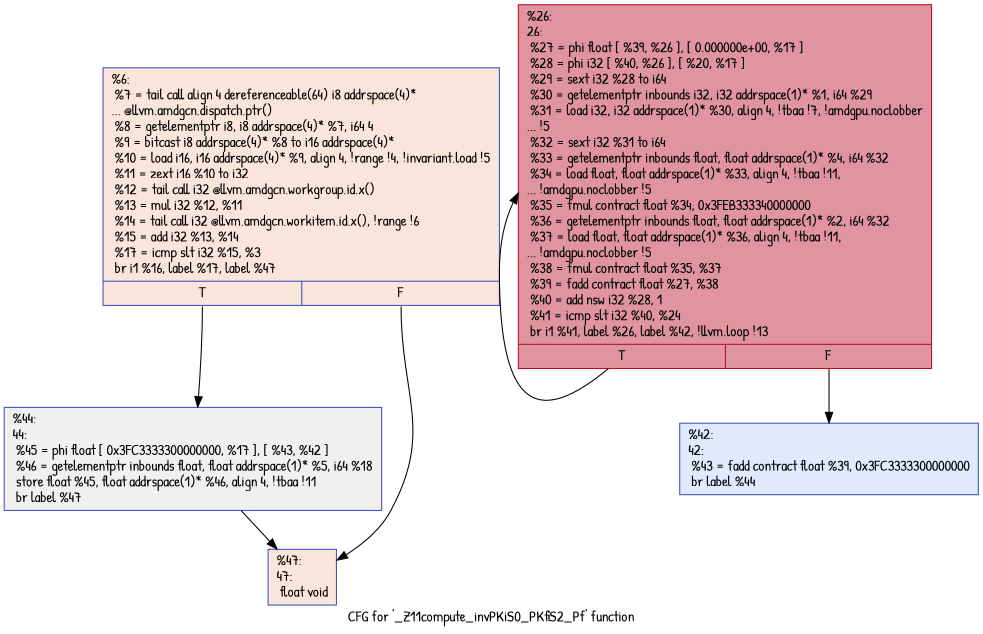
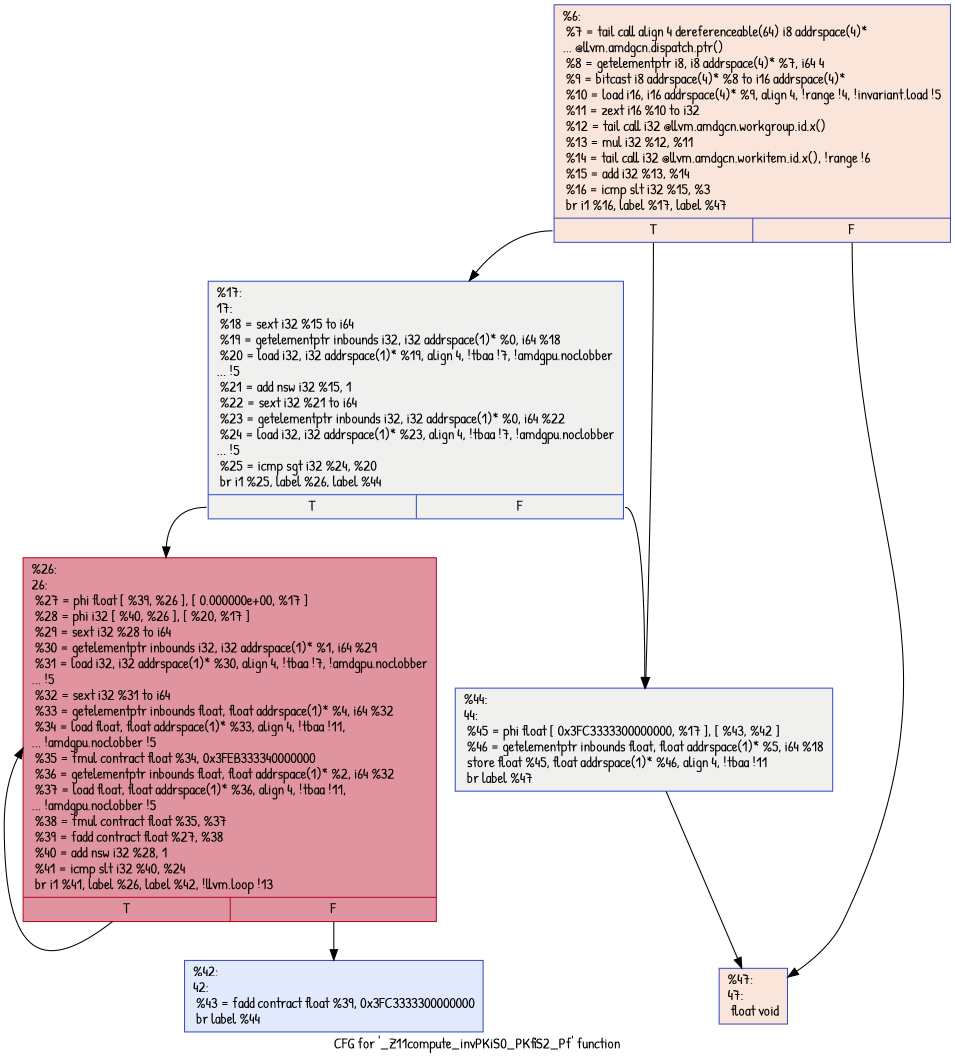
(186, 253) -> (637, 190)
none -> (416, 400)
